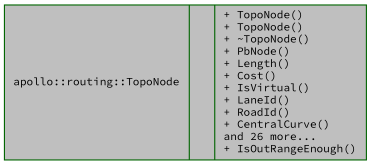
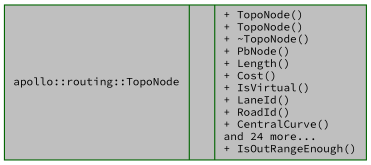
(271, 137) -> (271, 137)
